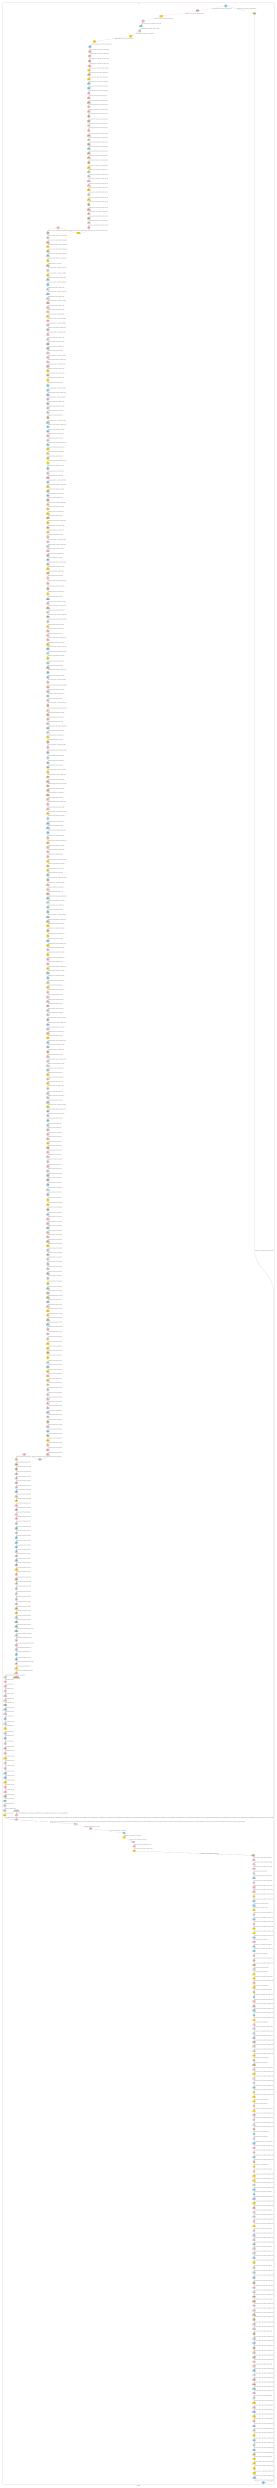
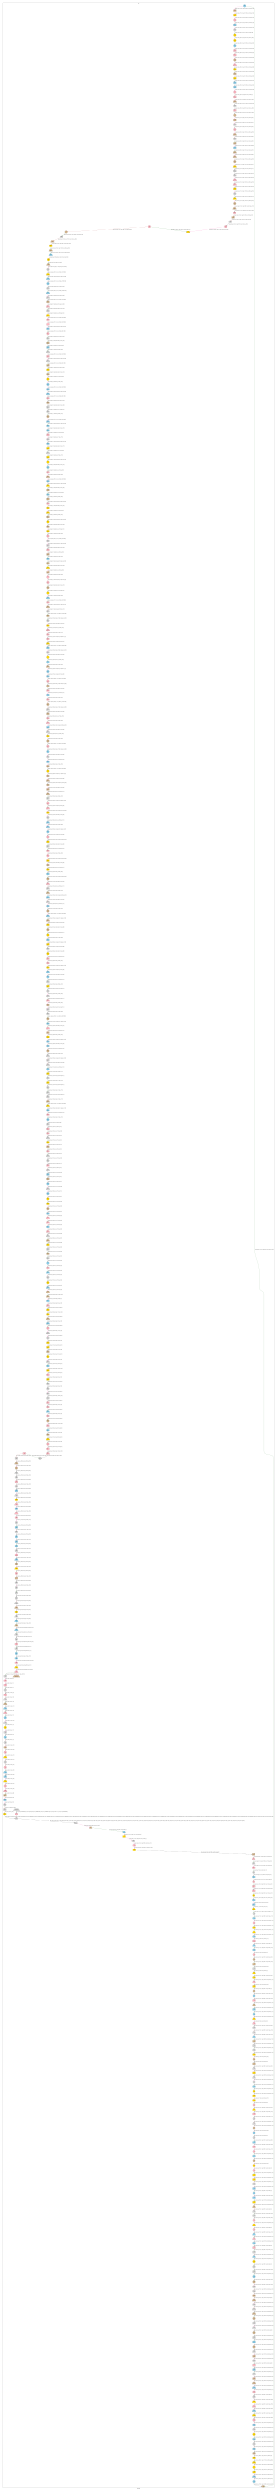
(255, 1254) -> (257, 2486)
